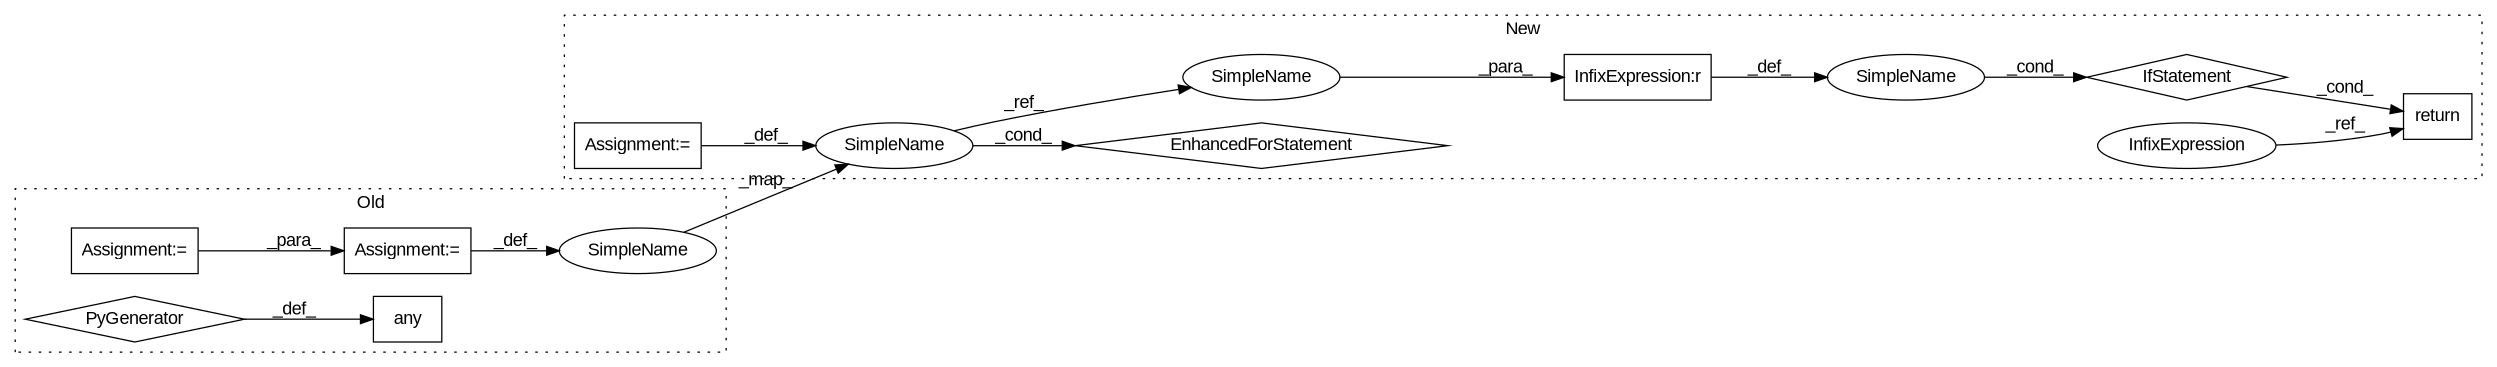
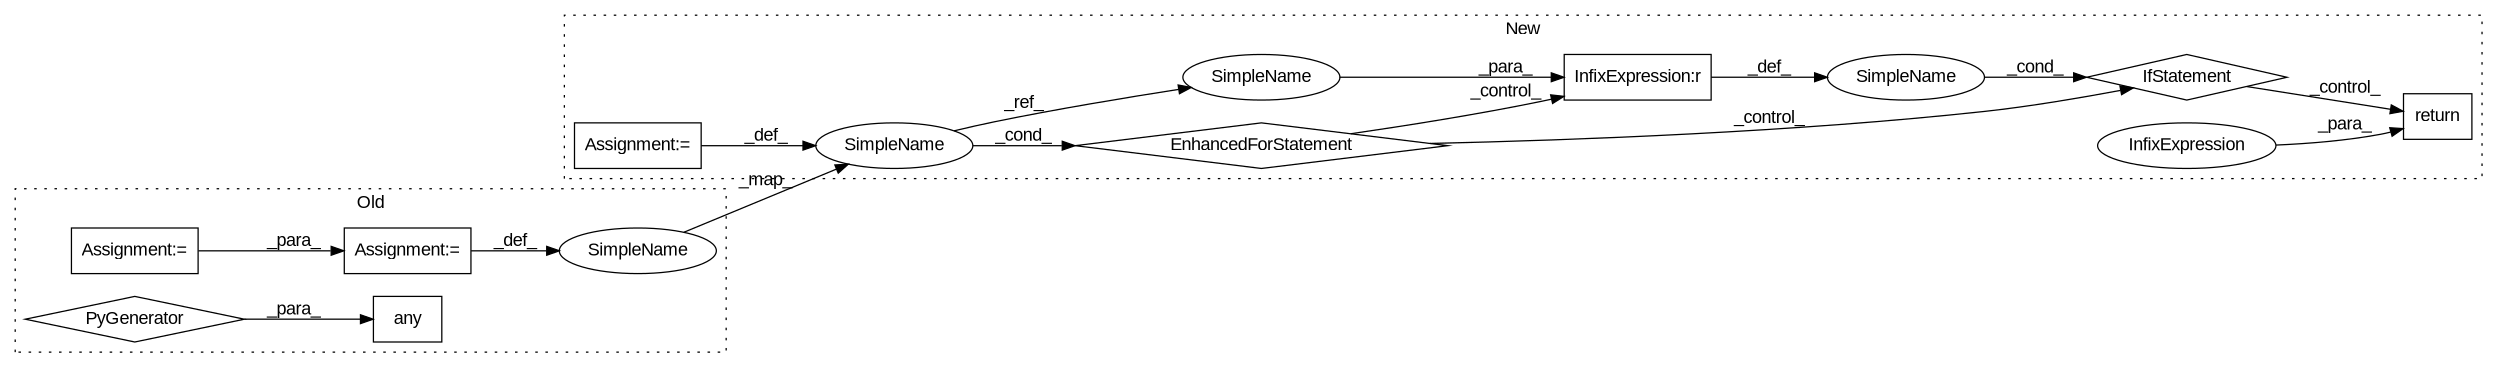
(2345, 88) -> (2345, 88)
none -> (1451, 118)
(2345, 125) -> (2345, 125)
none -> (1776, 129)
(294, 310) -> (294, 310)
